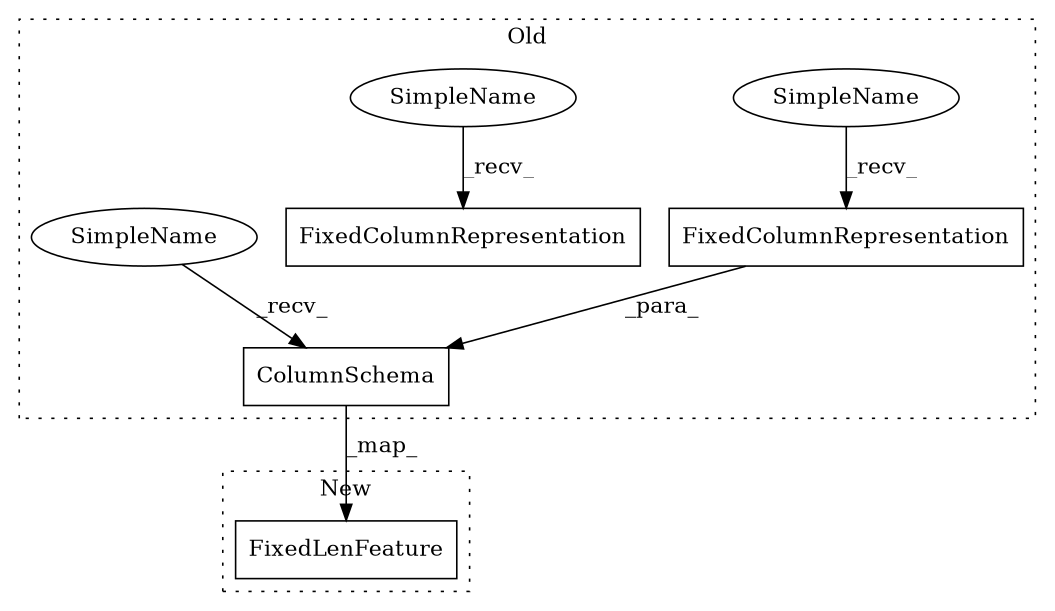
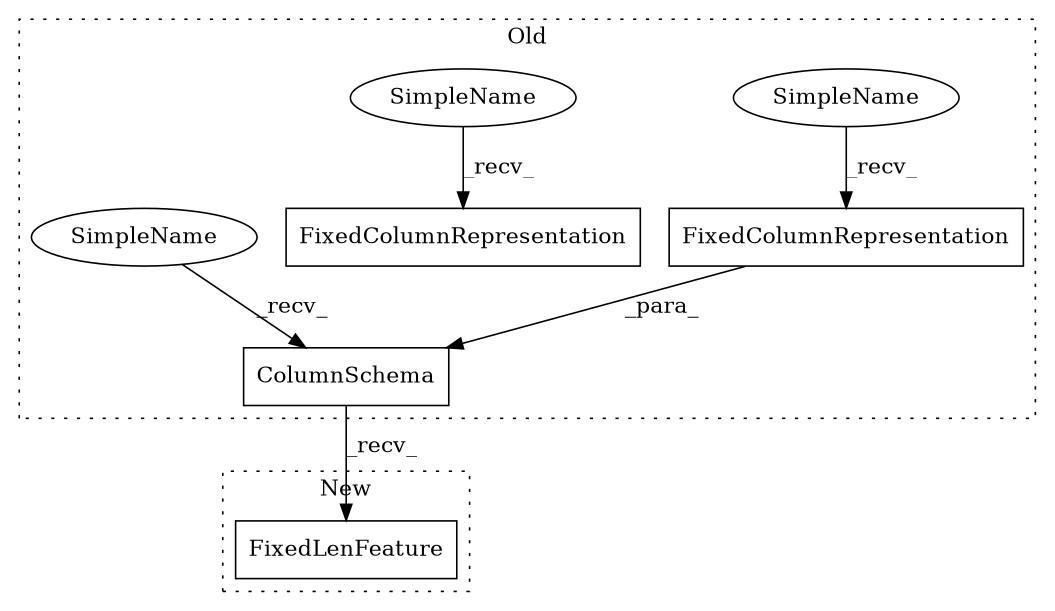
(382, 446) -> (382, 446)
